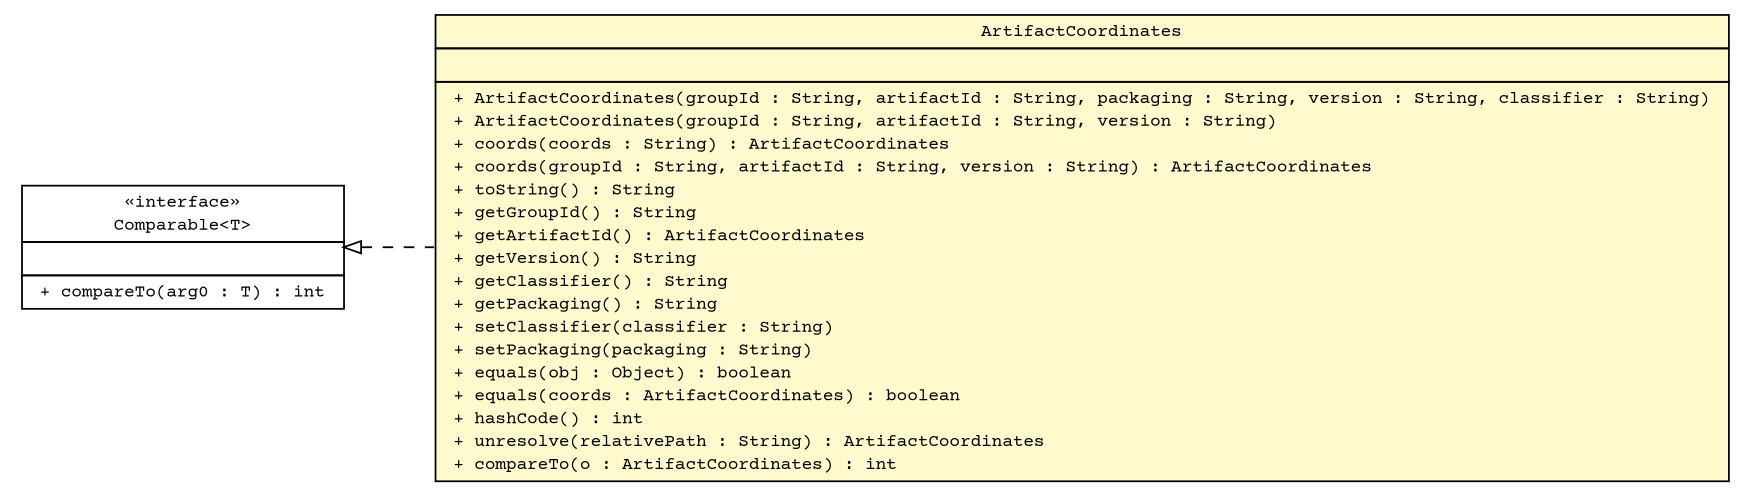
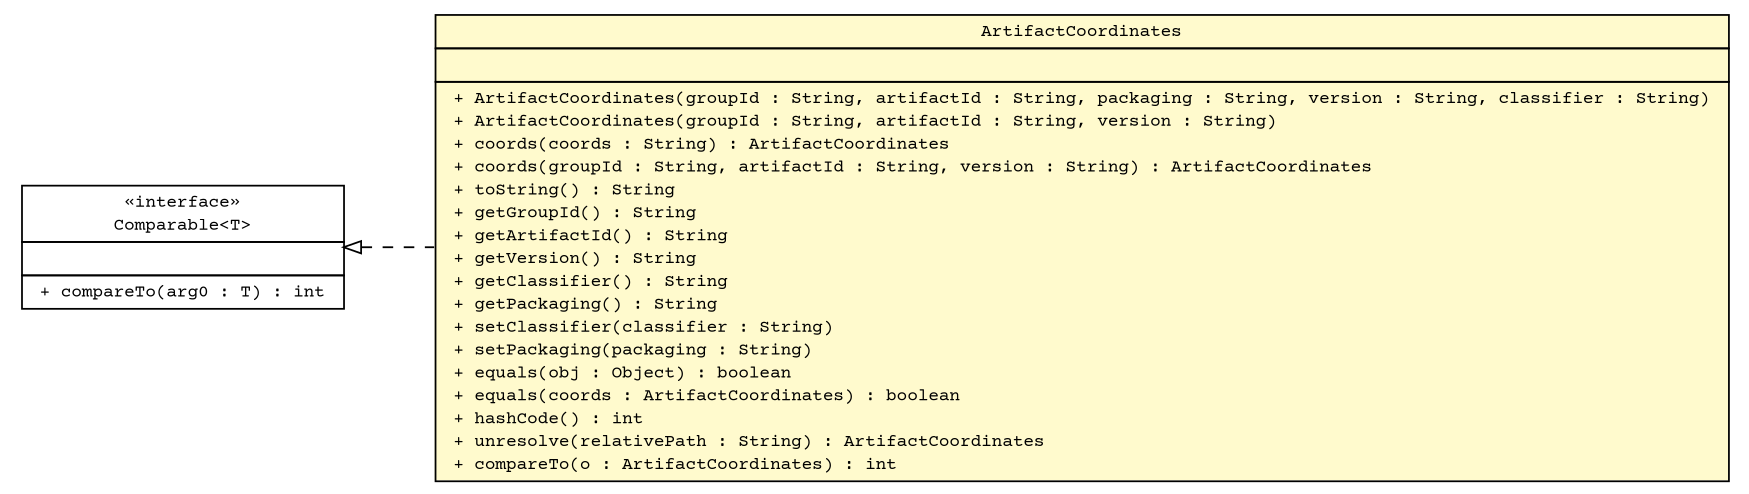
(660, 235) -> (591, 235)
